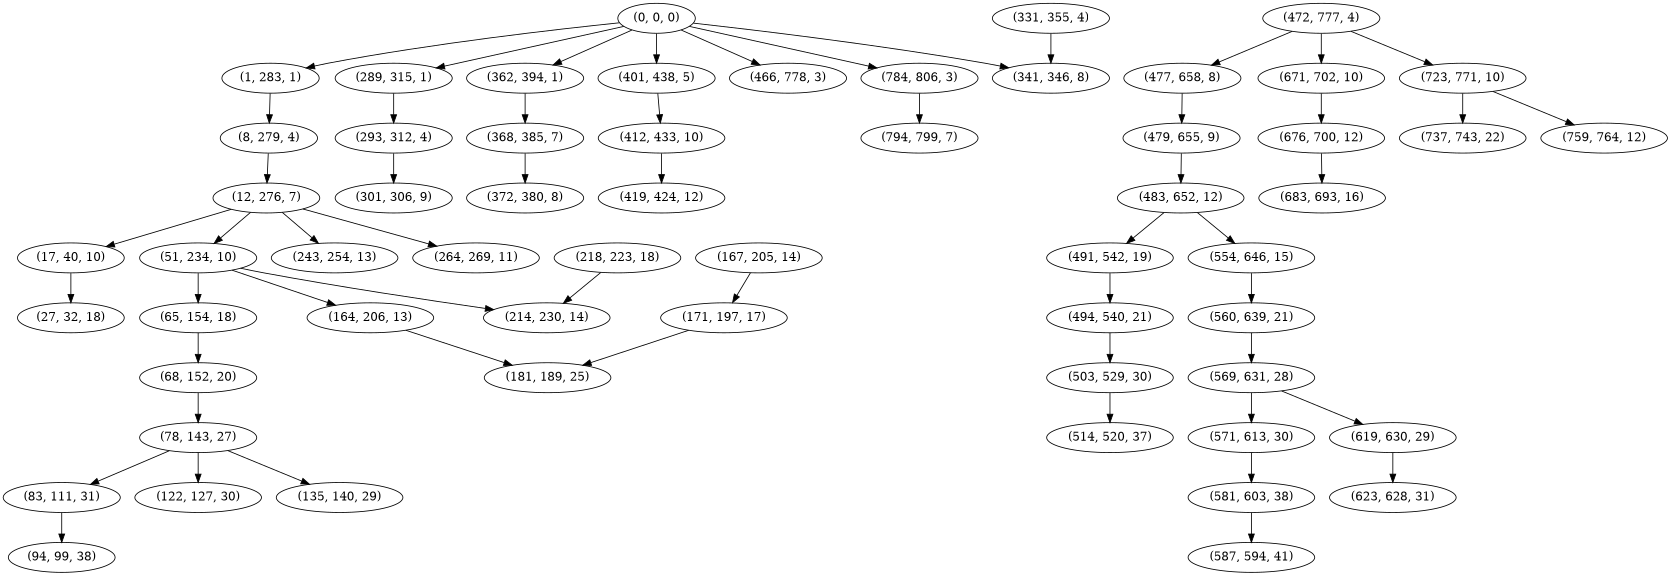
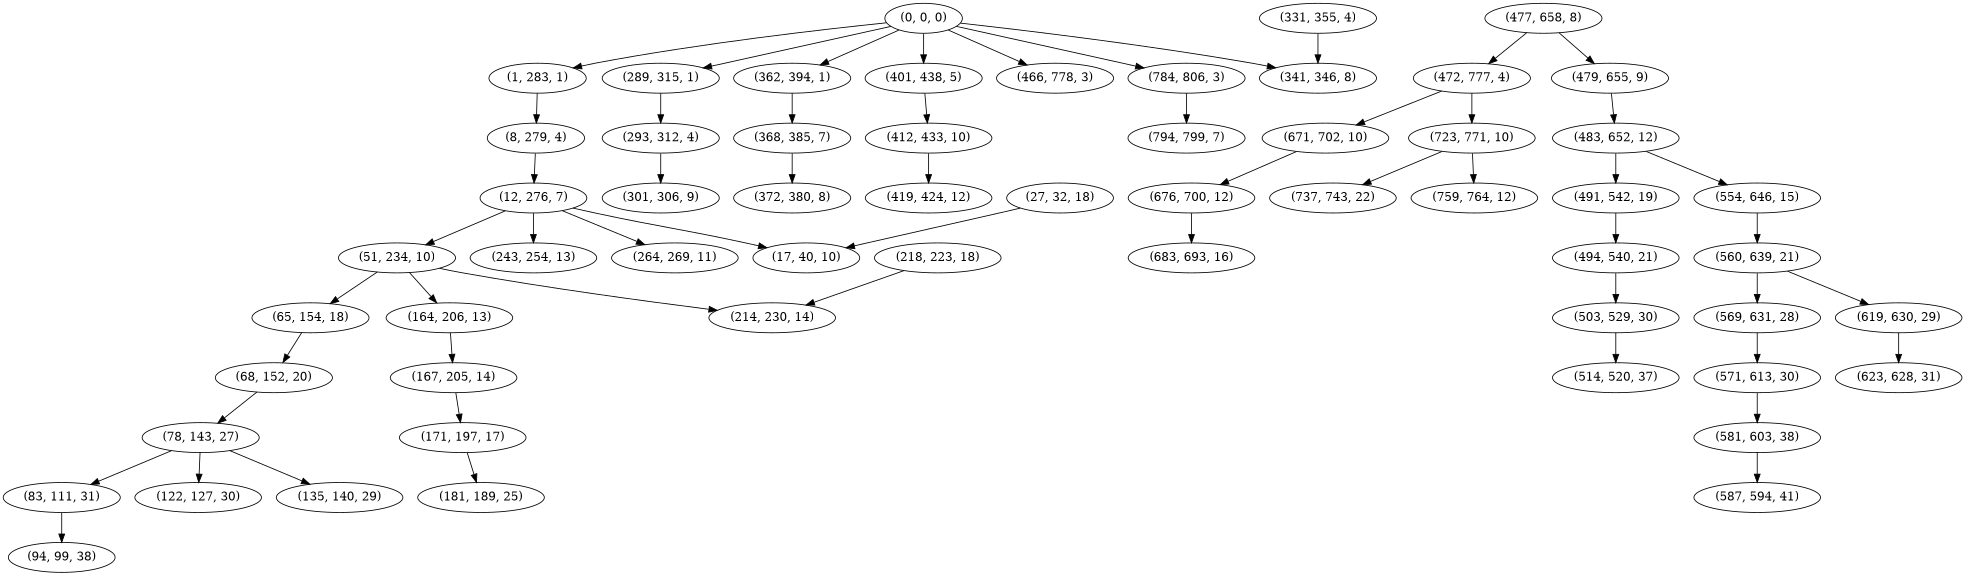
(1256, 47) -> (1511, 46)
(71, 284) -> (937, 227)
(455, 346) -> (451, 344)
(1318, 406) -> (1824, 286)
